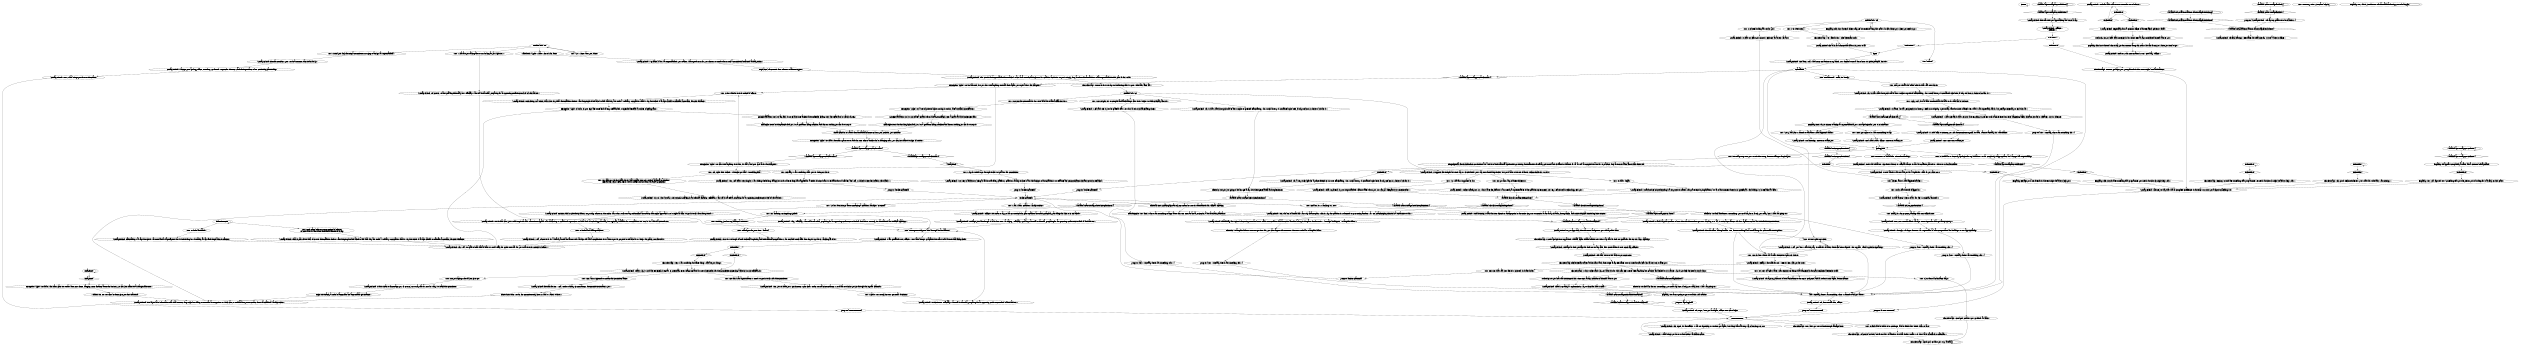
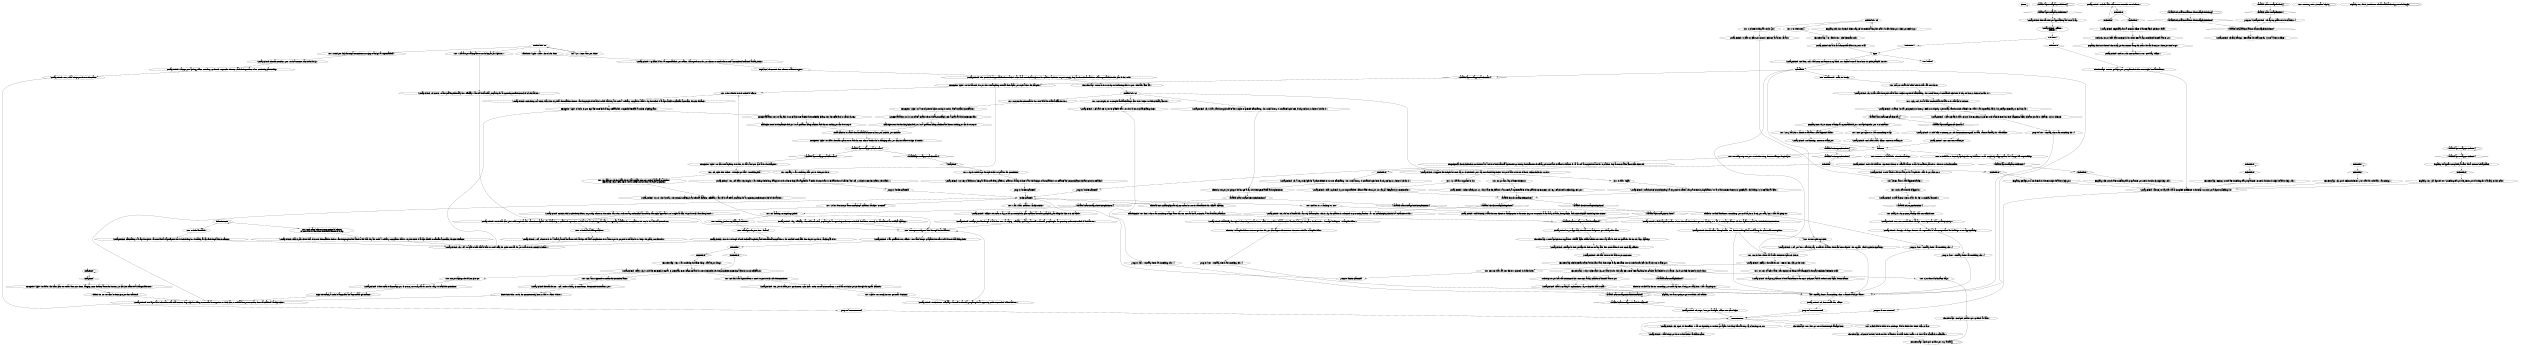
(1924, 24) -> (1899, 57)
(1880, 149) -> (1880, 149)
(1684, 303) -> none
